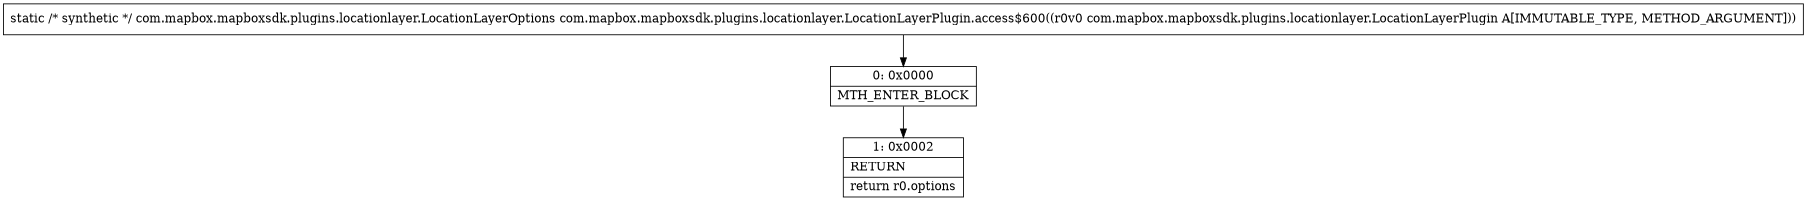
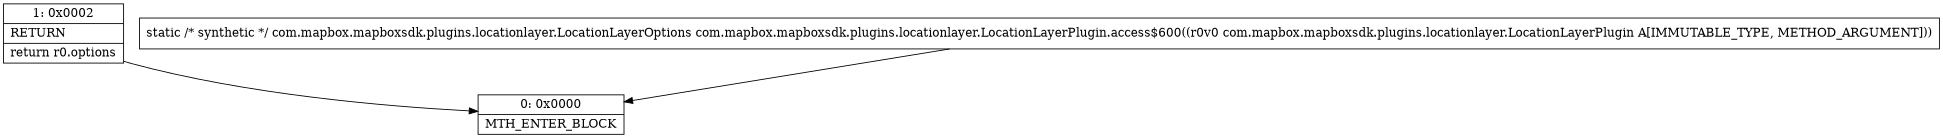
(903, 118) -> (295, 95)
